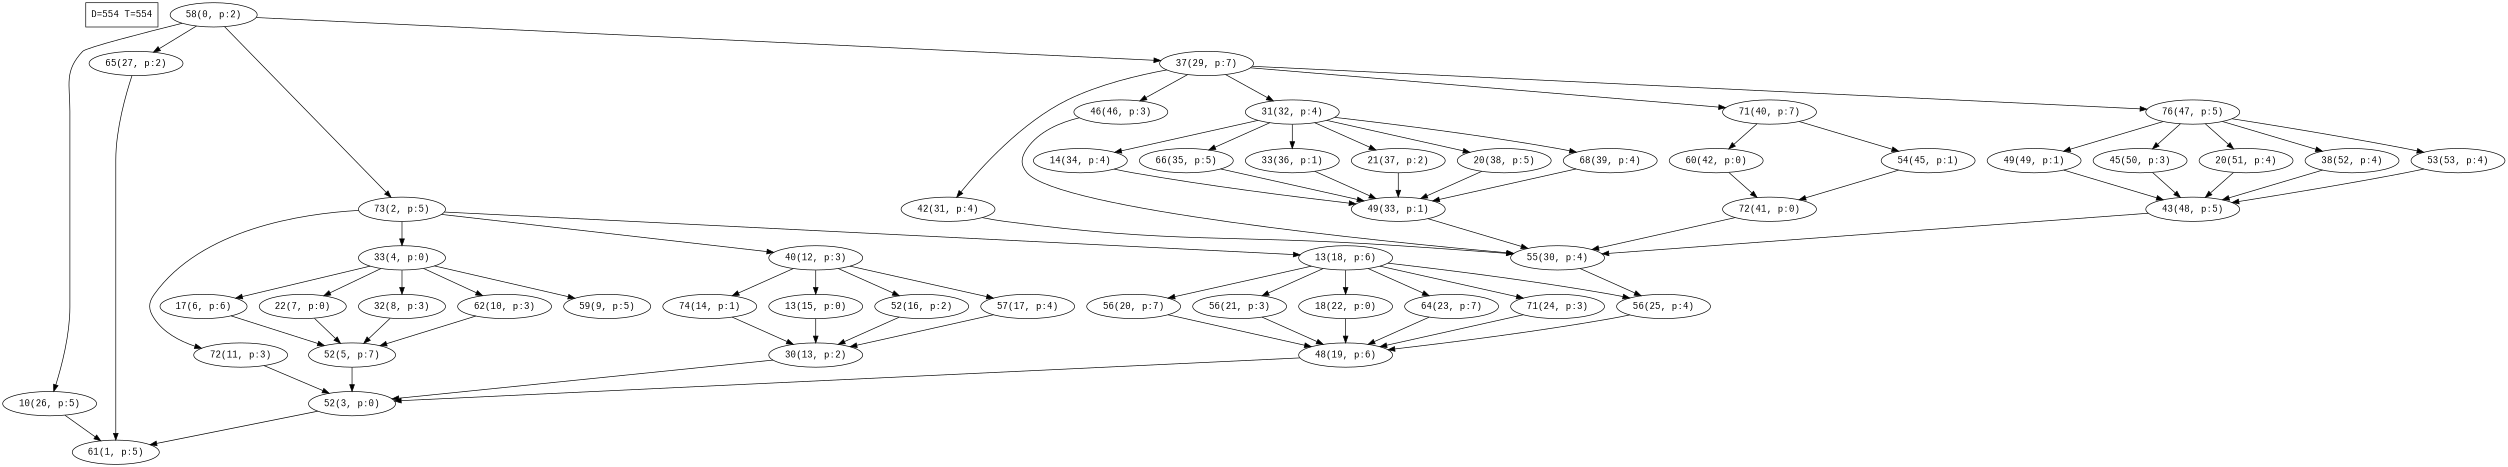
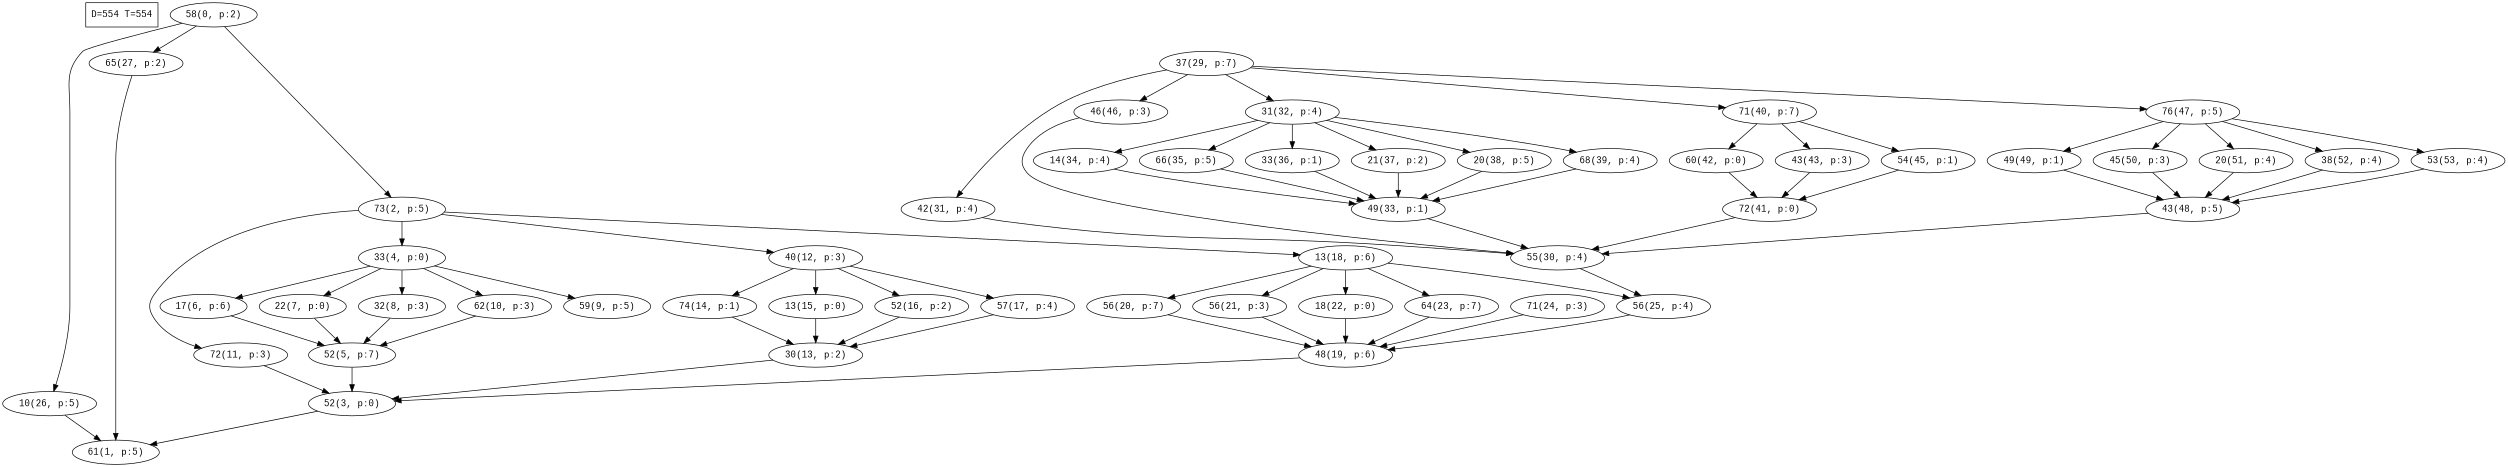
(705, 39) -> none
none -> (1822, 161)
(1448, 281) -> none
